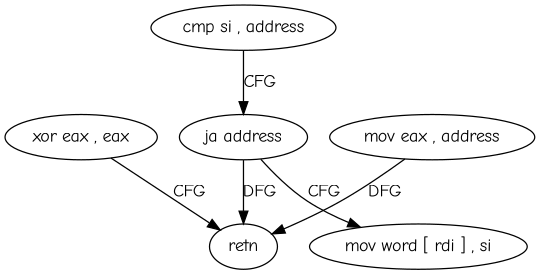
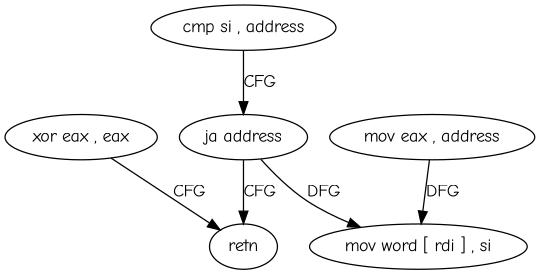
(260, 192) -> (260, 192)
(324, 192) -> (324, 192)
(347, 198) -> (426, 186)
